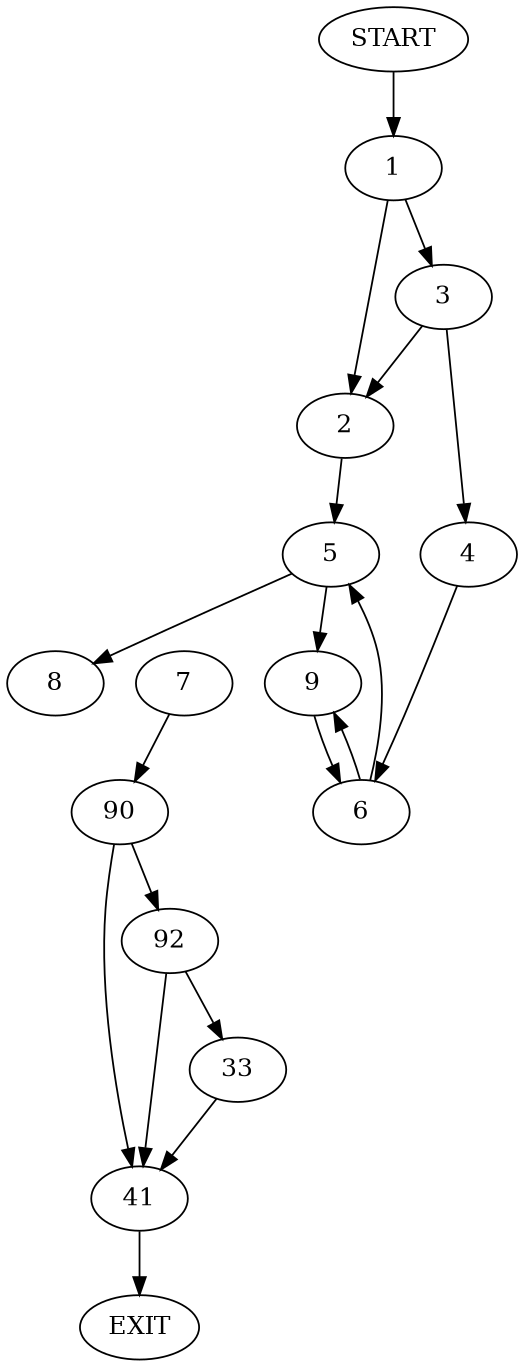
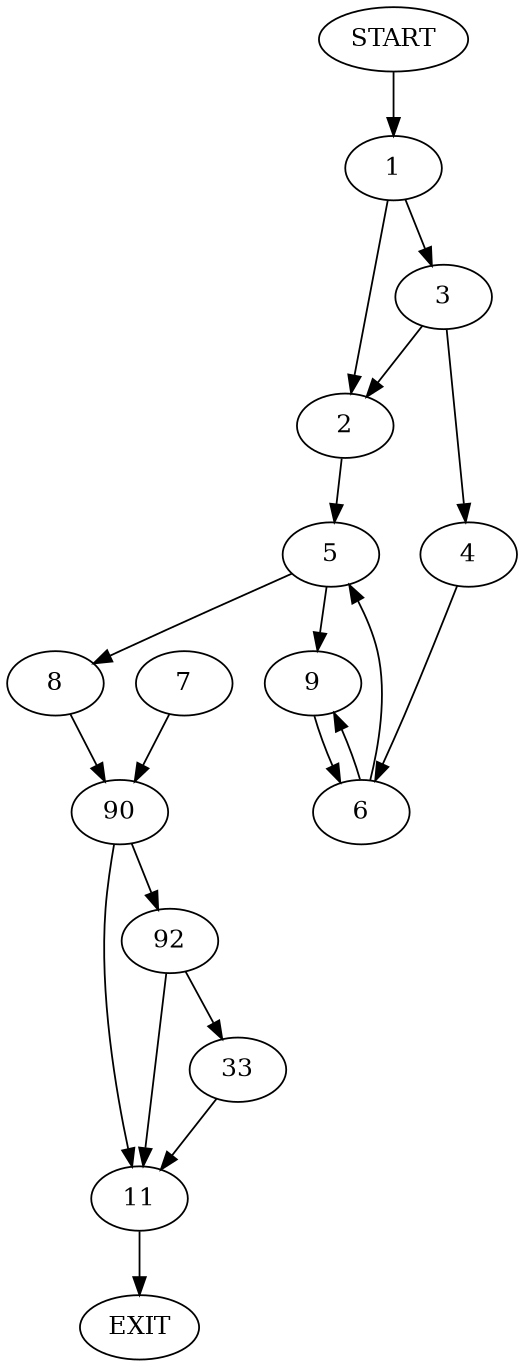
none -> (84, 740)
(140, 1199) -> (140, 1199)
